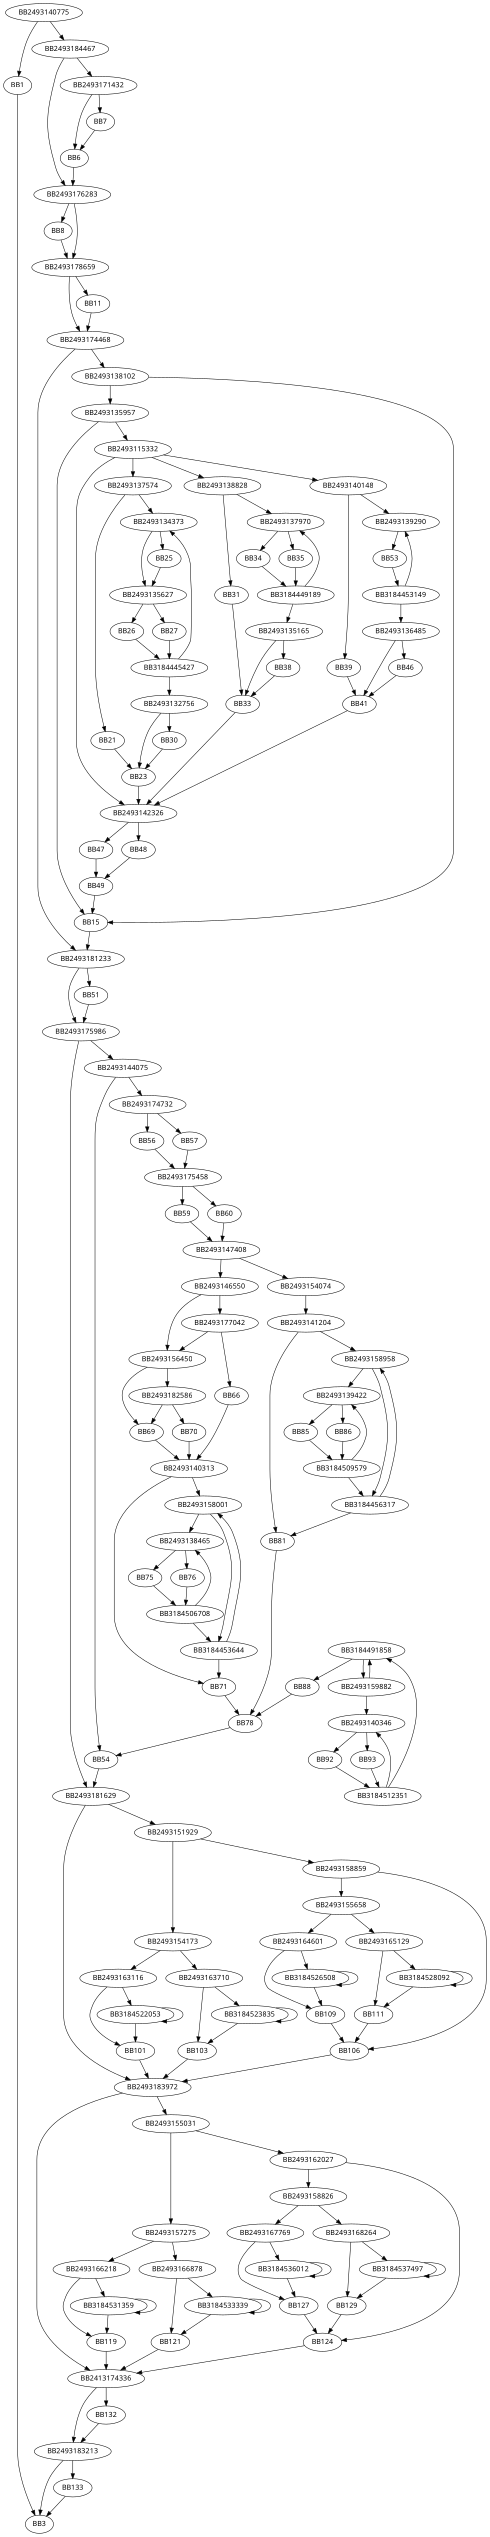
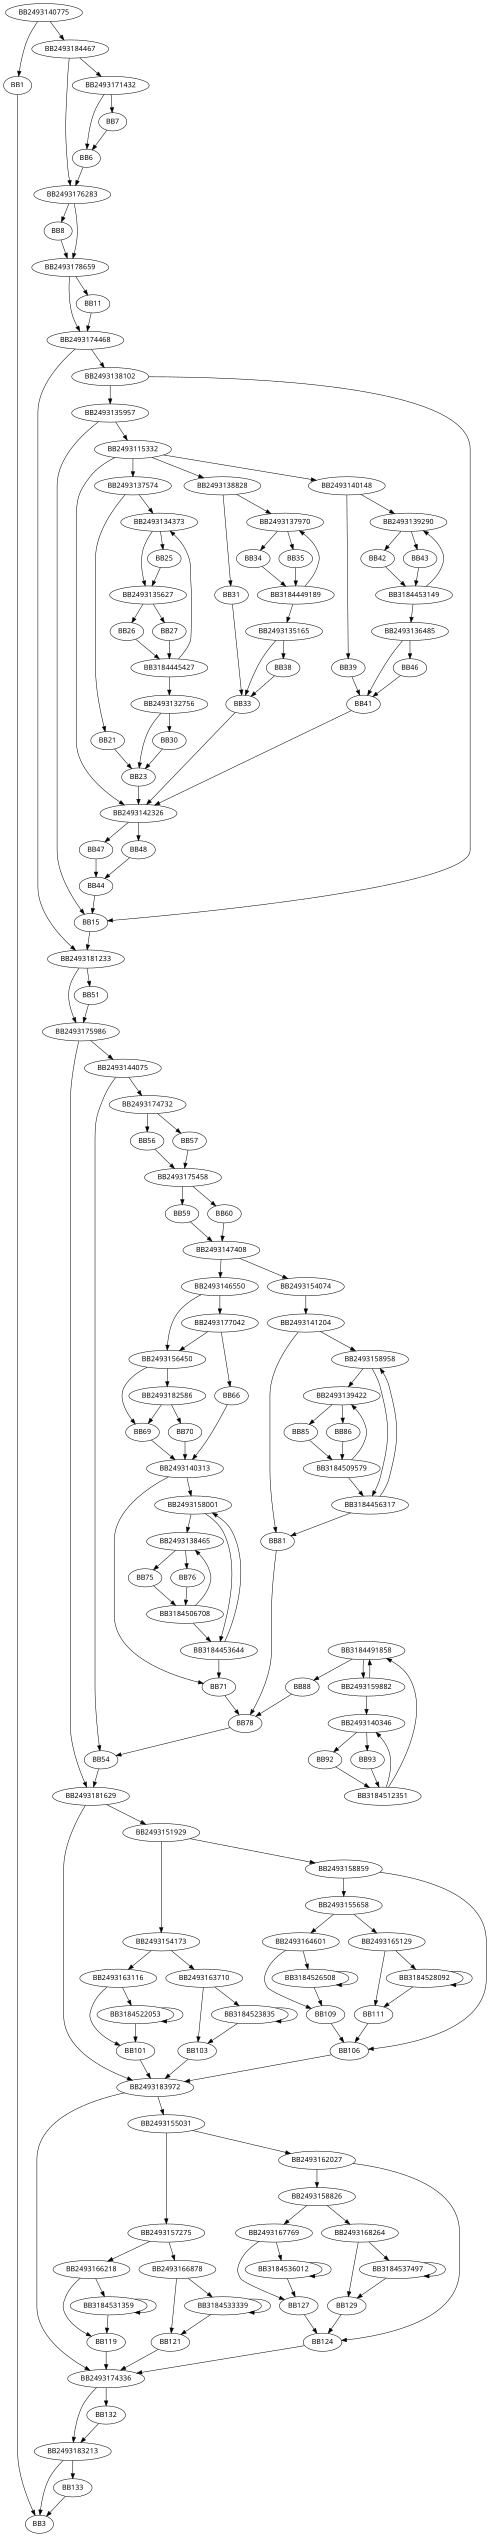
none -> (378, 559)
(390, 559) -> (420, 559)
(96, 886) -> (96, 886)
(106, 2379) -> (106, 2379)
